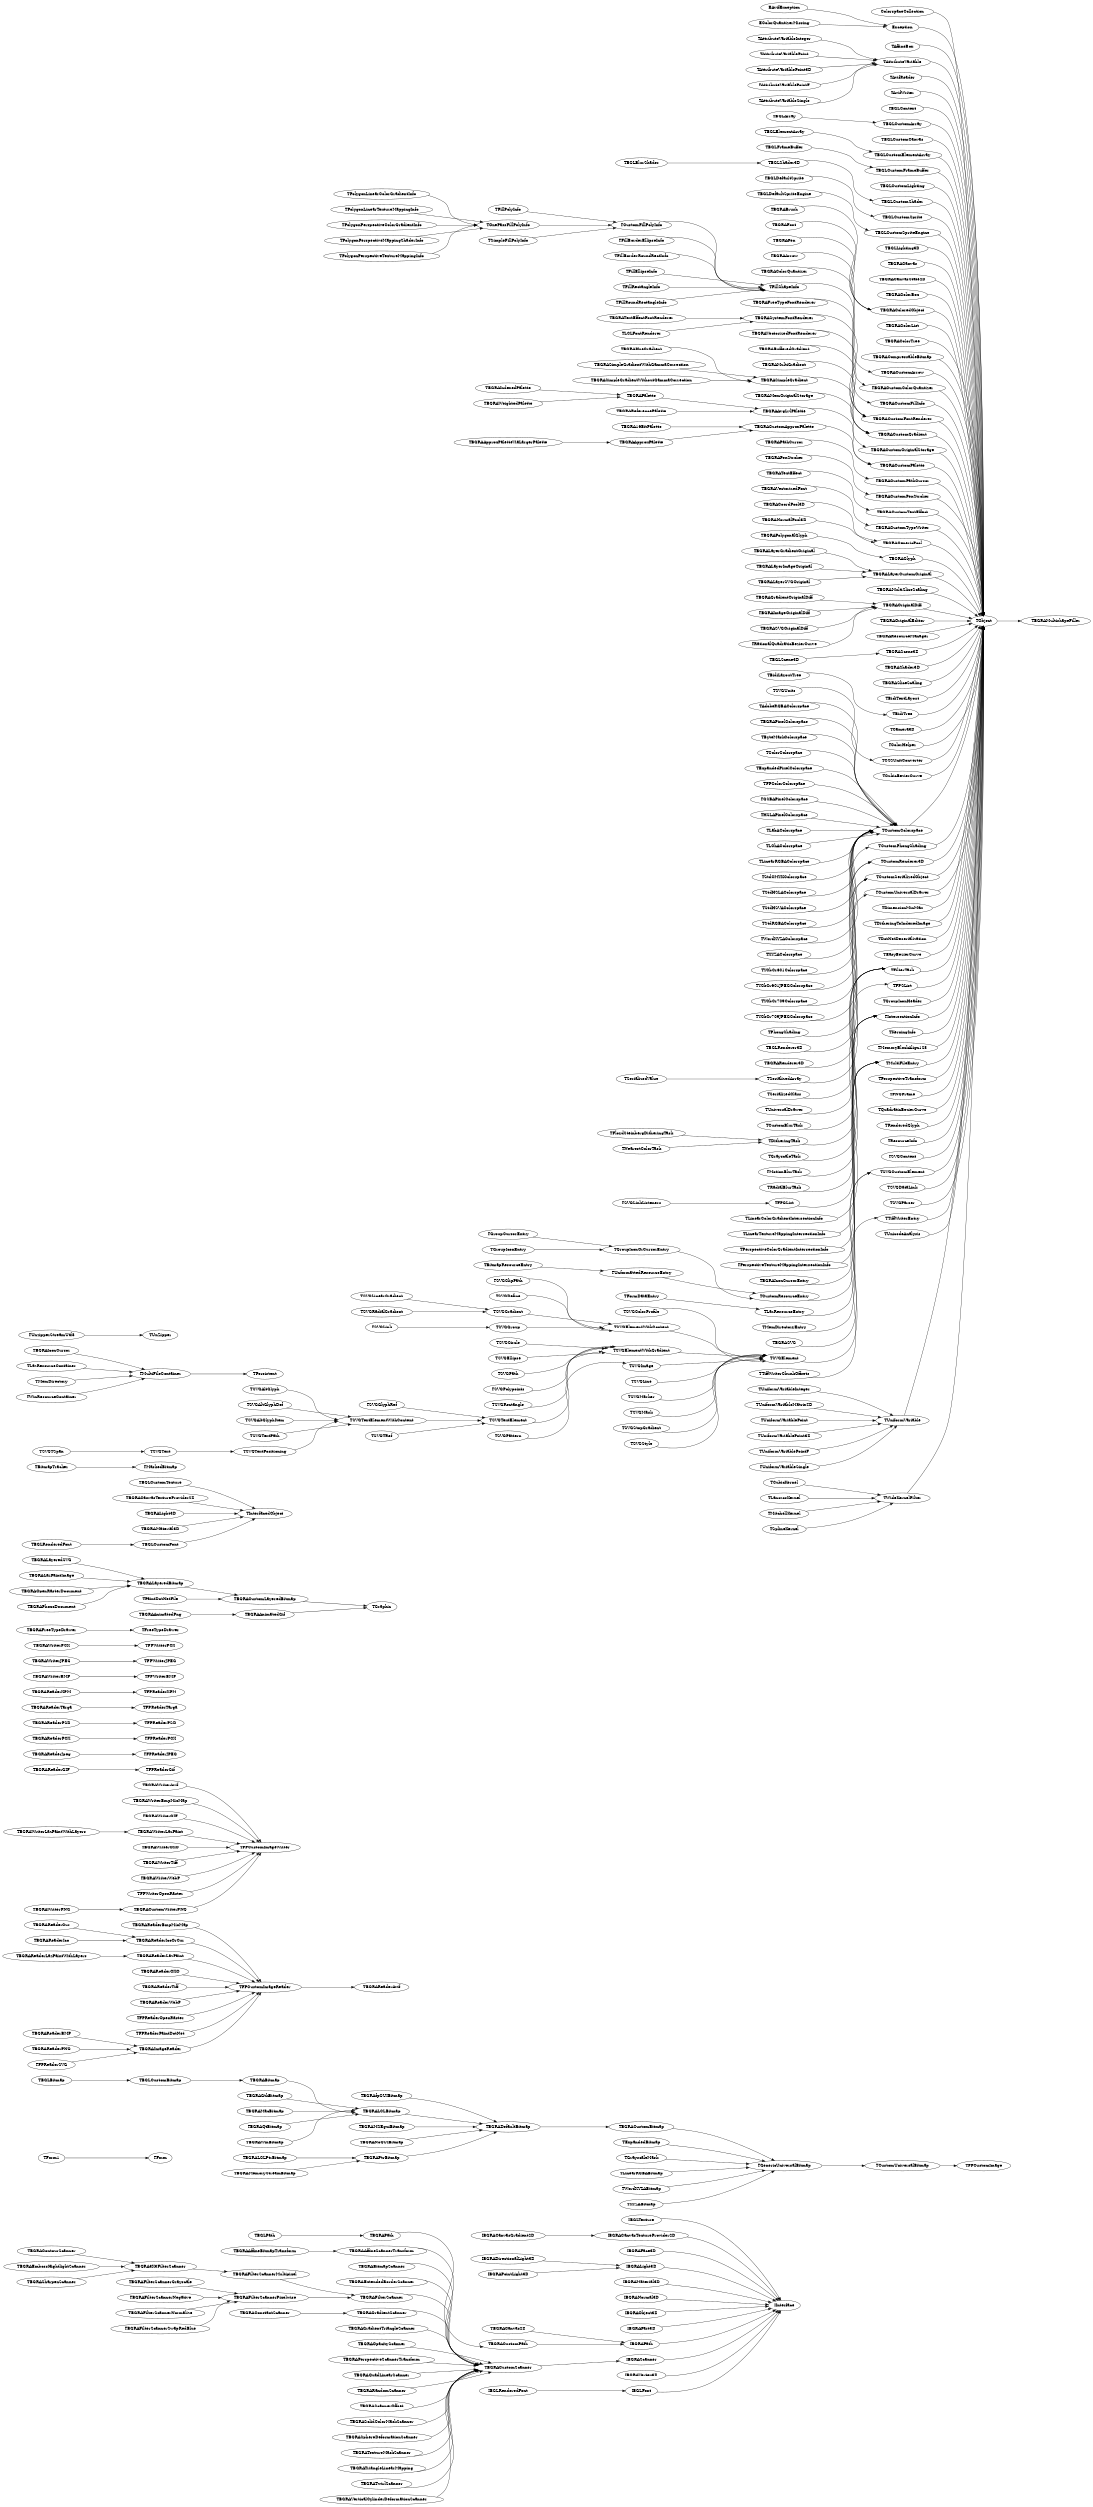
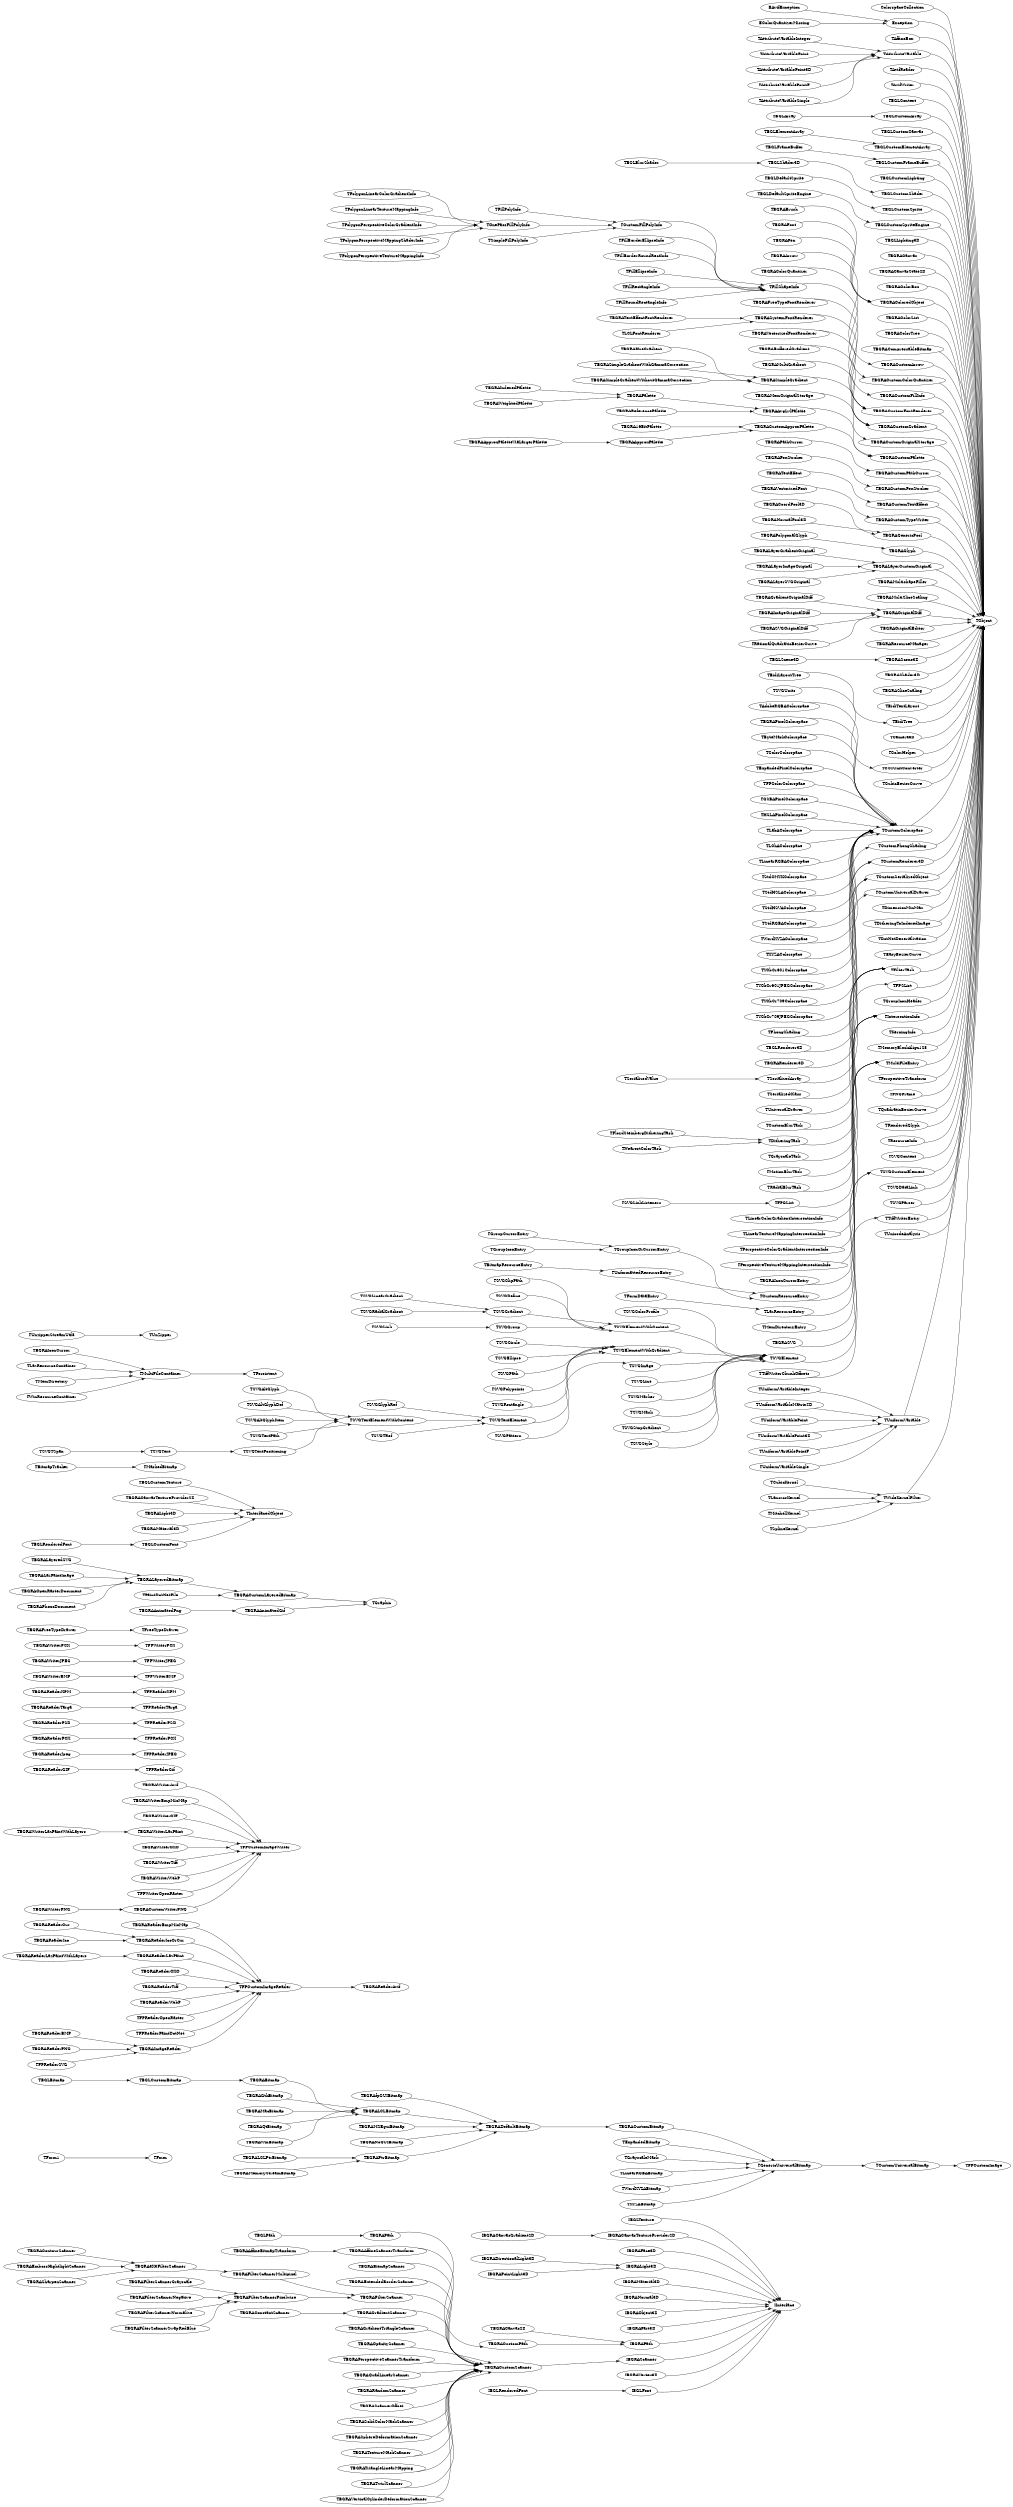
(1008, 621) -> (957, 596)
